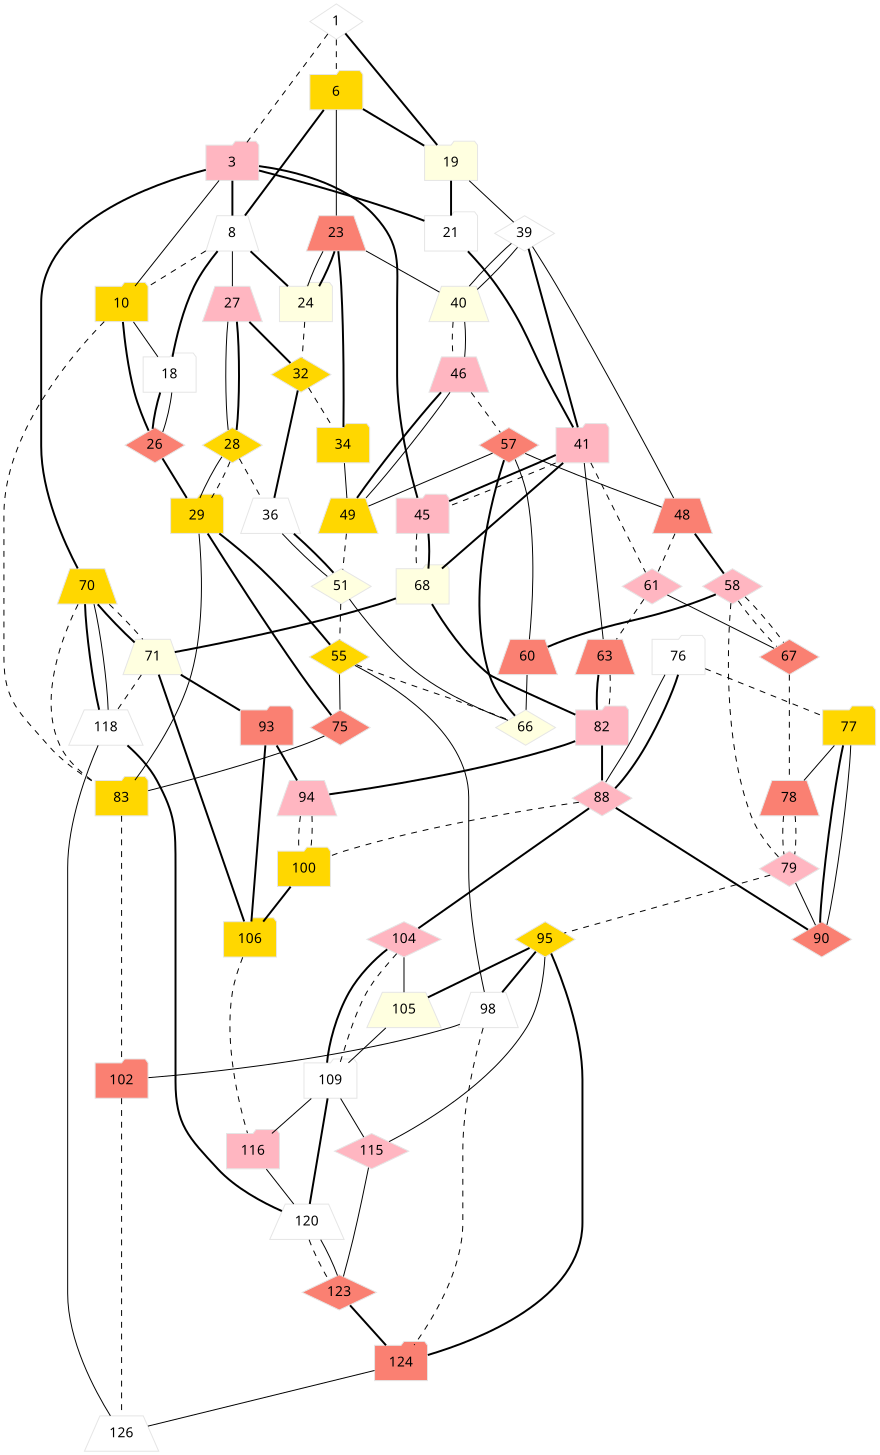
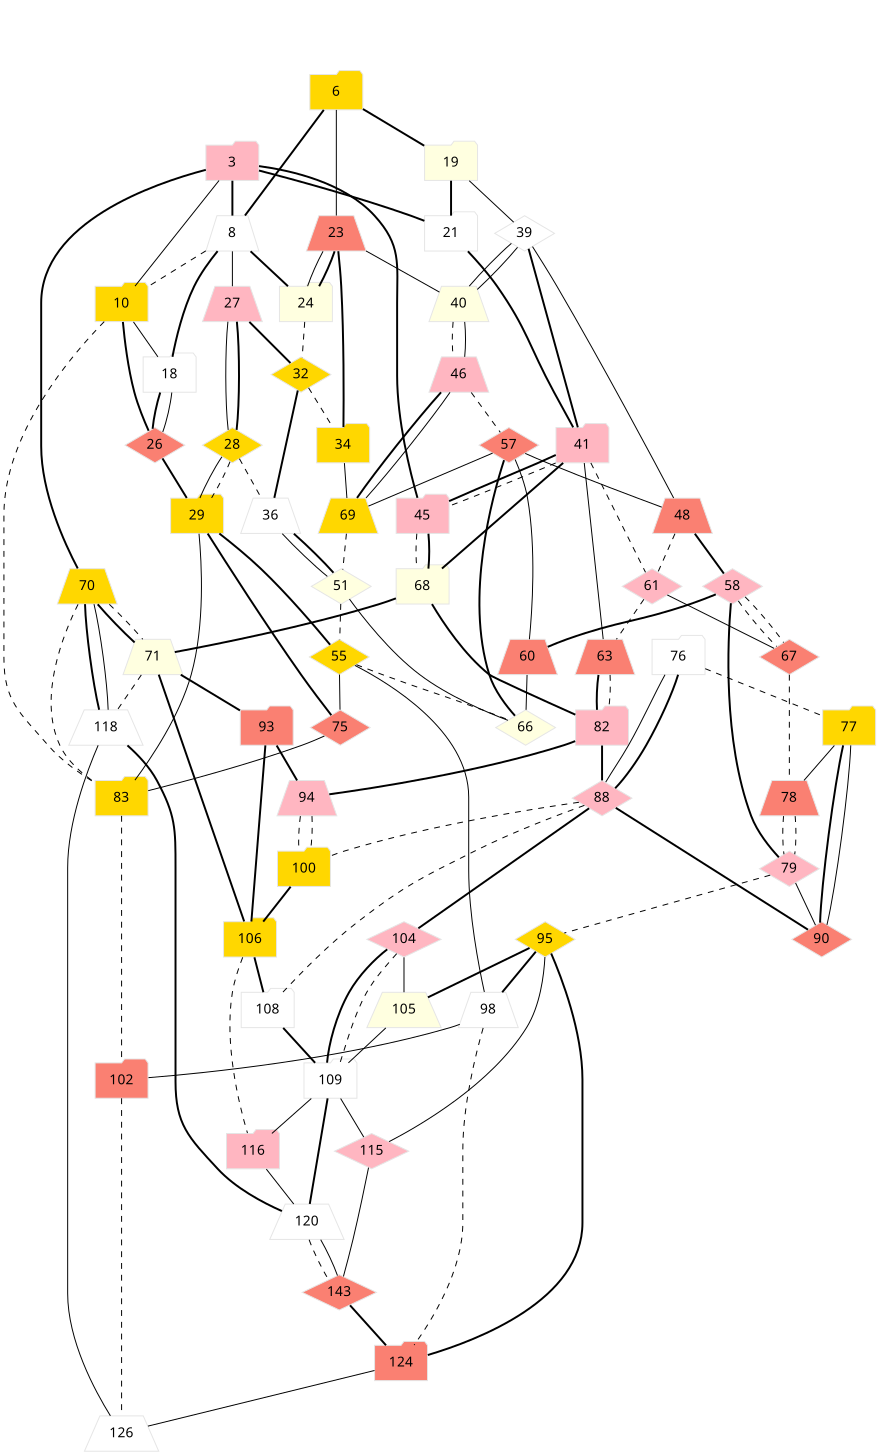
(336, 22) -> none
(348, 516) -> (348, 516)
(733, 736) -> (733, 736)
none -> (268, 1010)
(339, 1292) -> (339, 1292)
